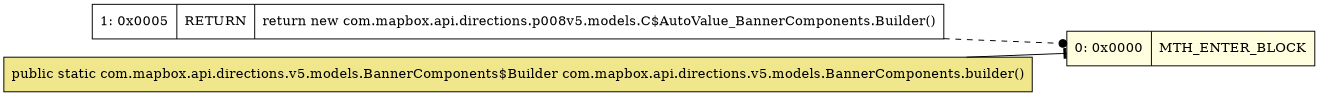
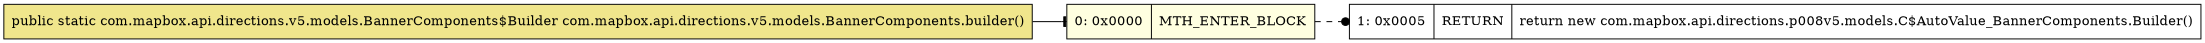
(1001, 41) -> (1328, 22)
